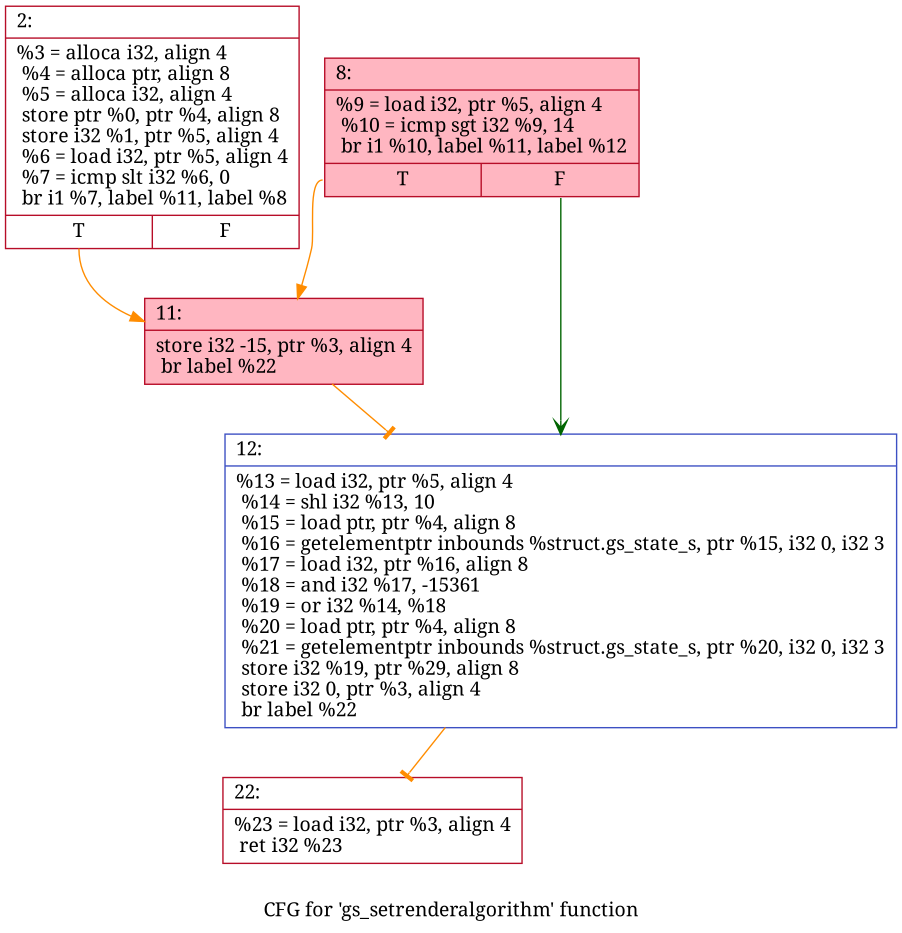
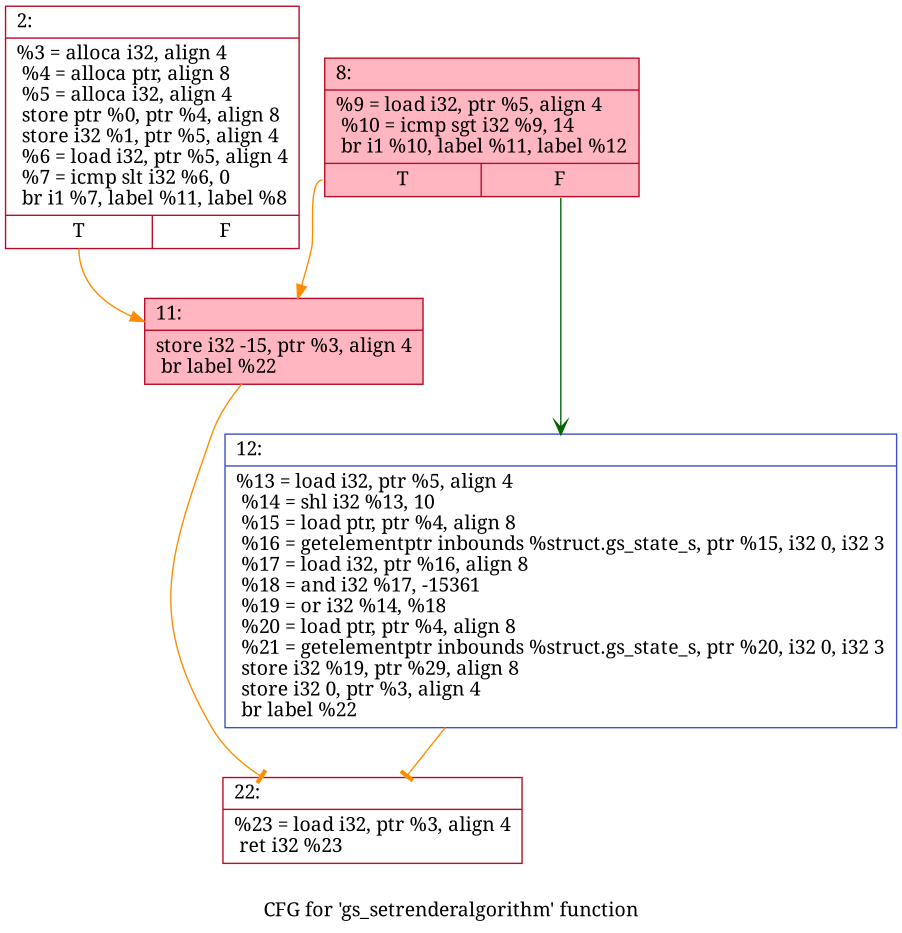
(359, 407) -> (171, 585)
